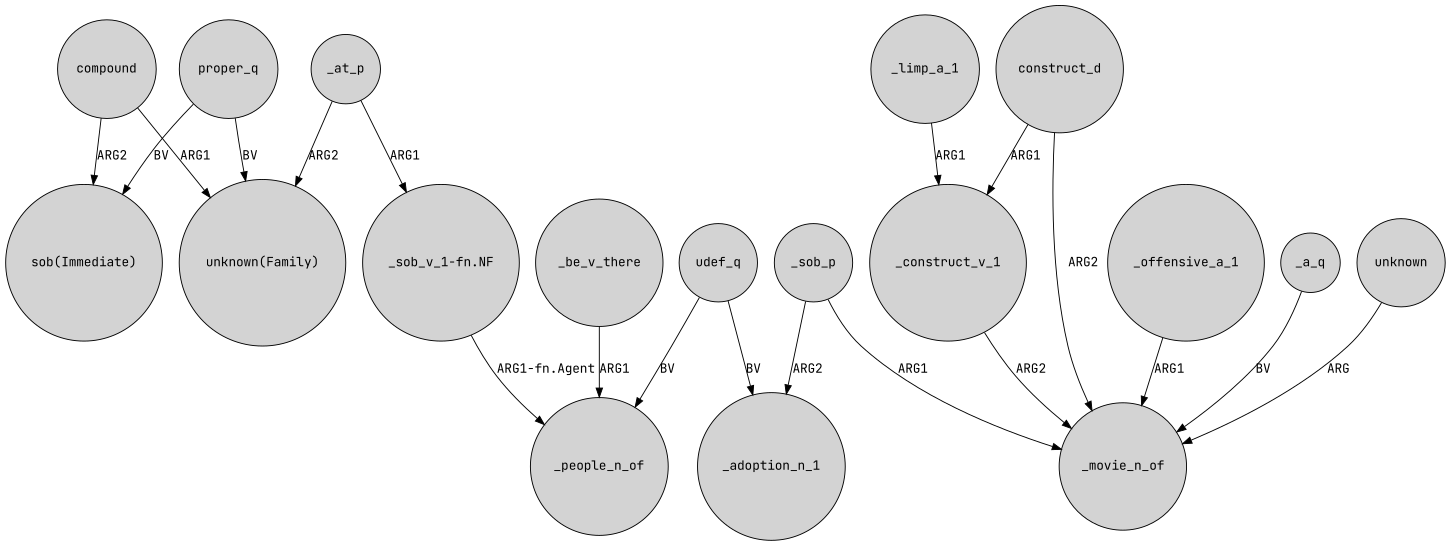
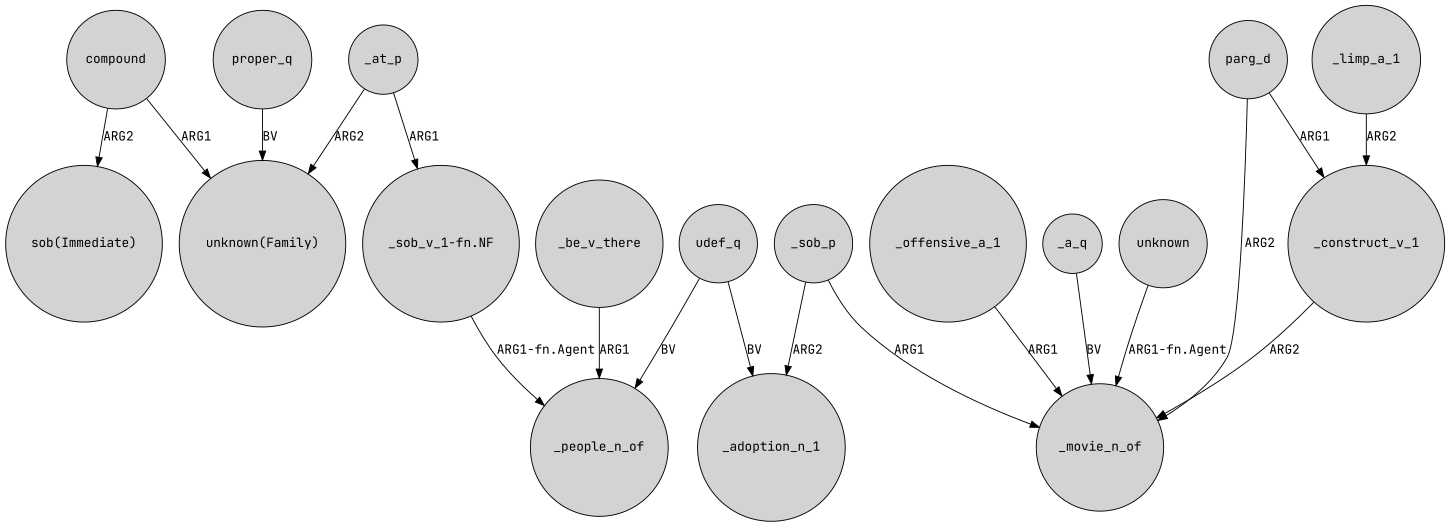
(1060, 69) -> (1248, 60)
(158, 143) -> none
(951, 156) -> (1382, 137)
(1338, 369) -> (1178, 350)
